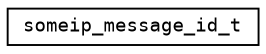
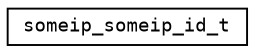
(133, 27) -> (127, 27)
